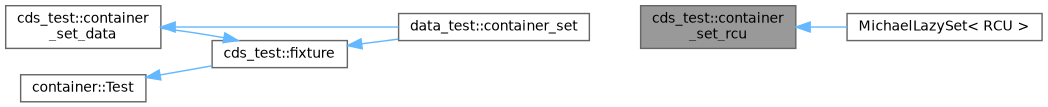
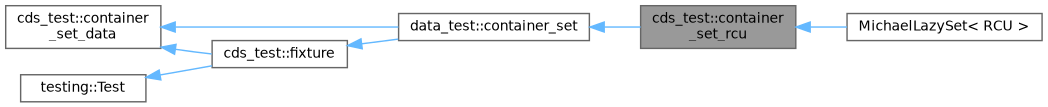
none -> (622, 27)
(193, 33) -> (194, 52)
(83, 88) -> (83, 88)
